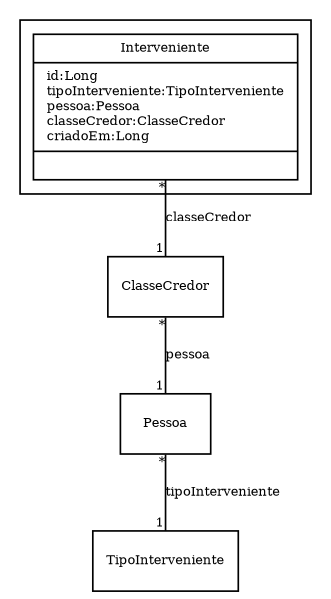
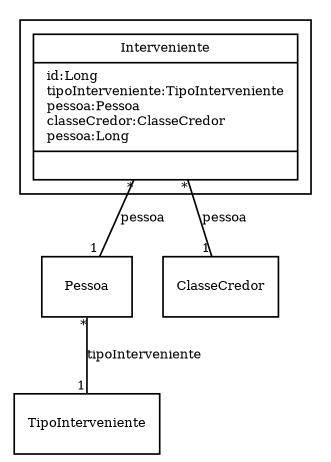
(99, 136) -> (89, 136)
(209, 218) -> (225, 218)
(166, 356) -> (117, 218)
